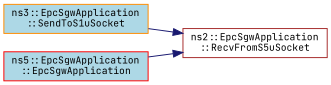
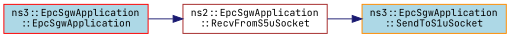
(161, 30) -> (340, 19)
(76, 66) -> (76, 19)
